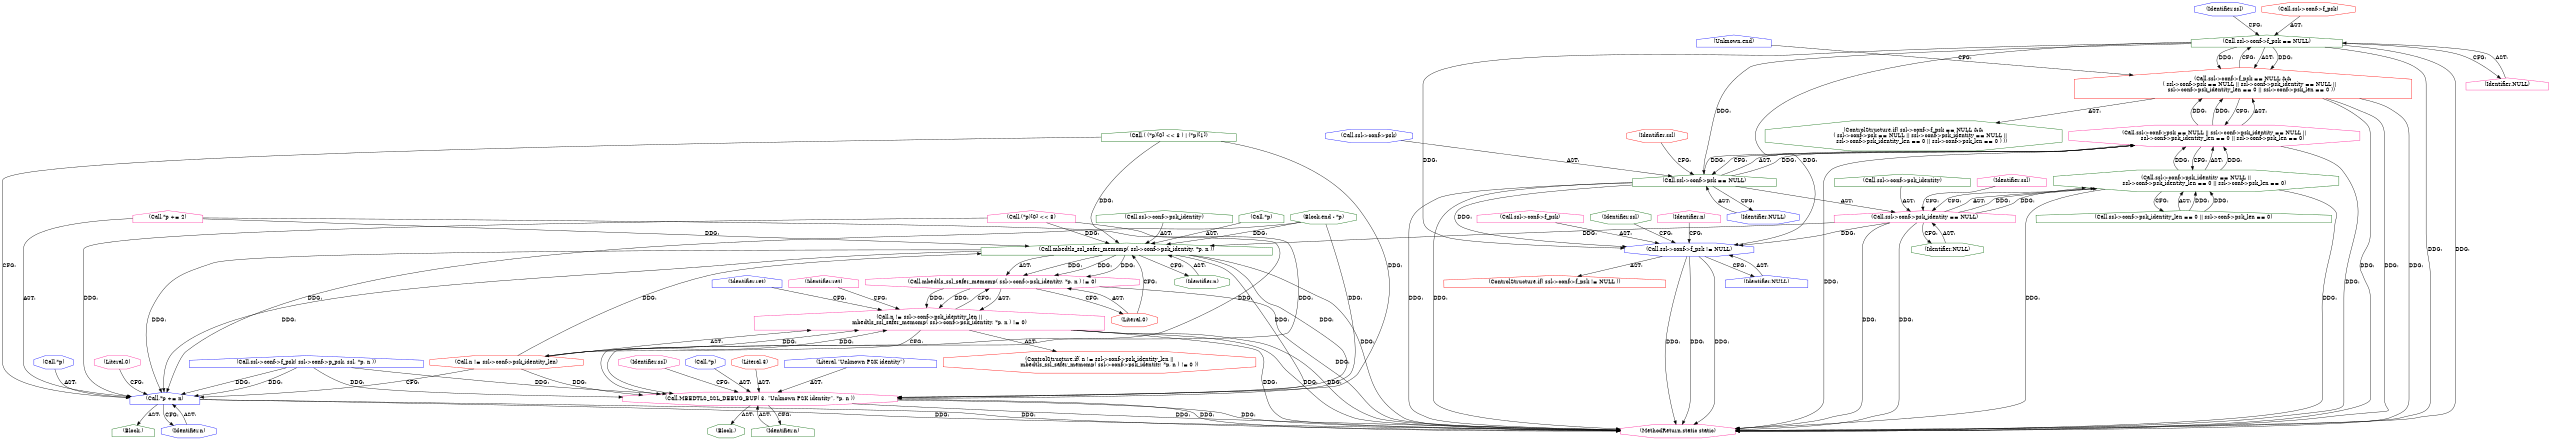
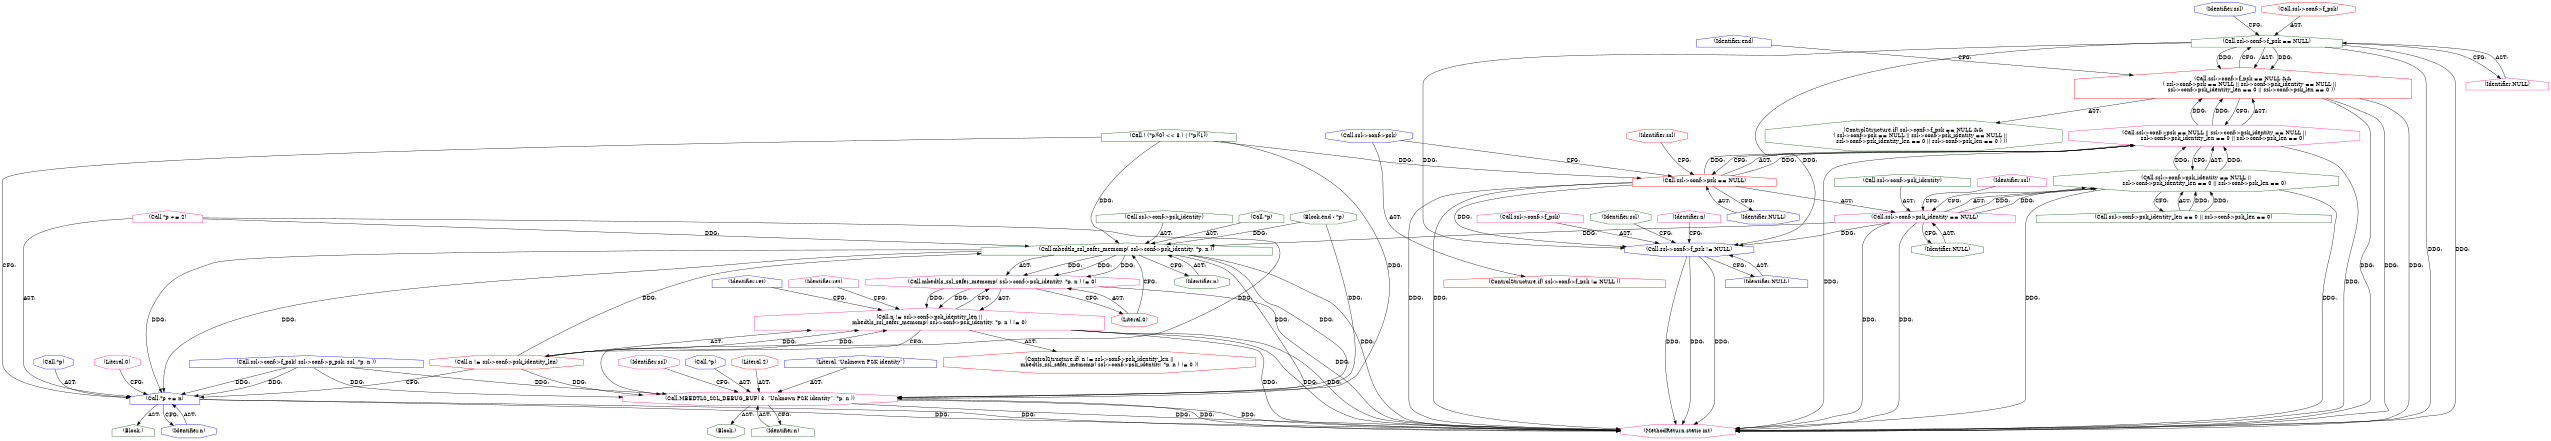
(1734, 42) -> (1734, 42)
(1911, 53) -> (1414, 165)
(1574, 161) -> (1574, 161)
(1704, 181) -> (1704, 181)
(1031, 217) -> none
(715, 243) -> none
(1622, 266) -> (1413, 241)
(755, 362) -> (755, 362)
(1678, 431) -> (1678, 431)
